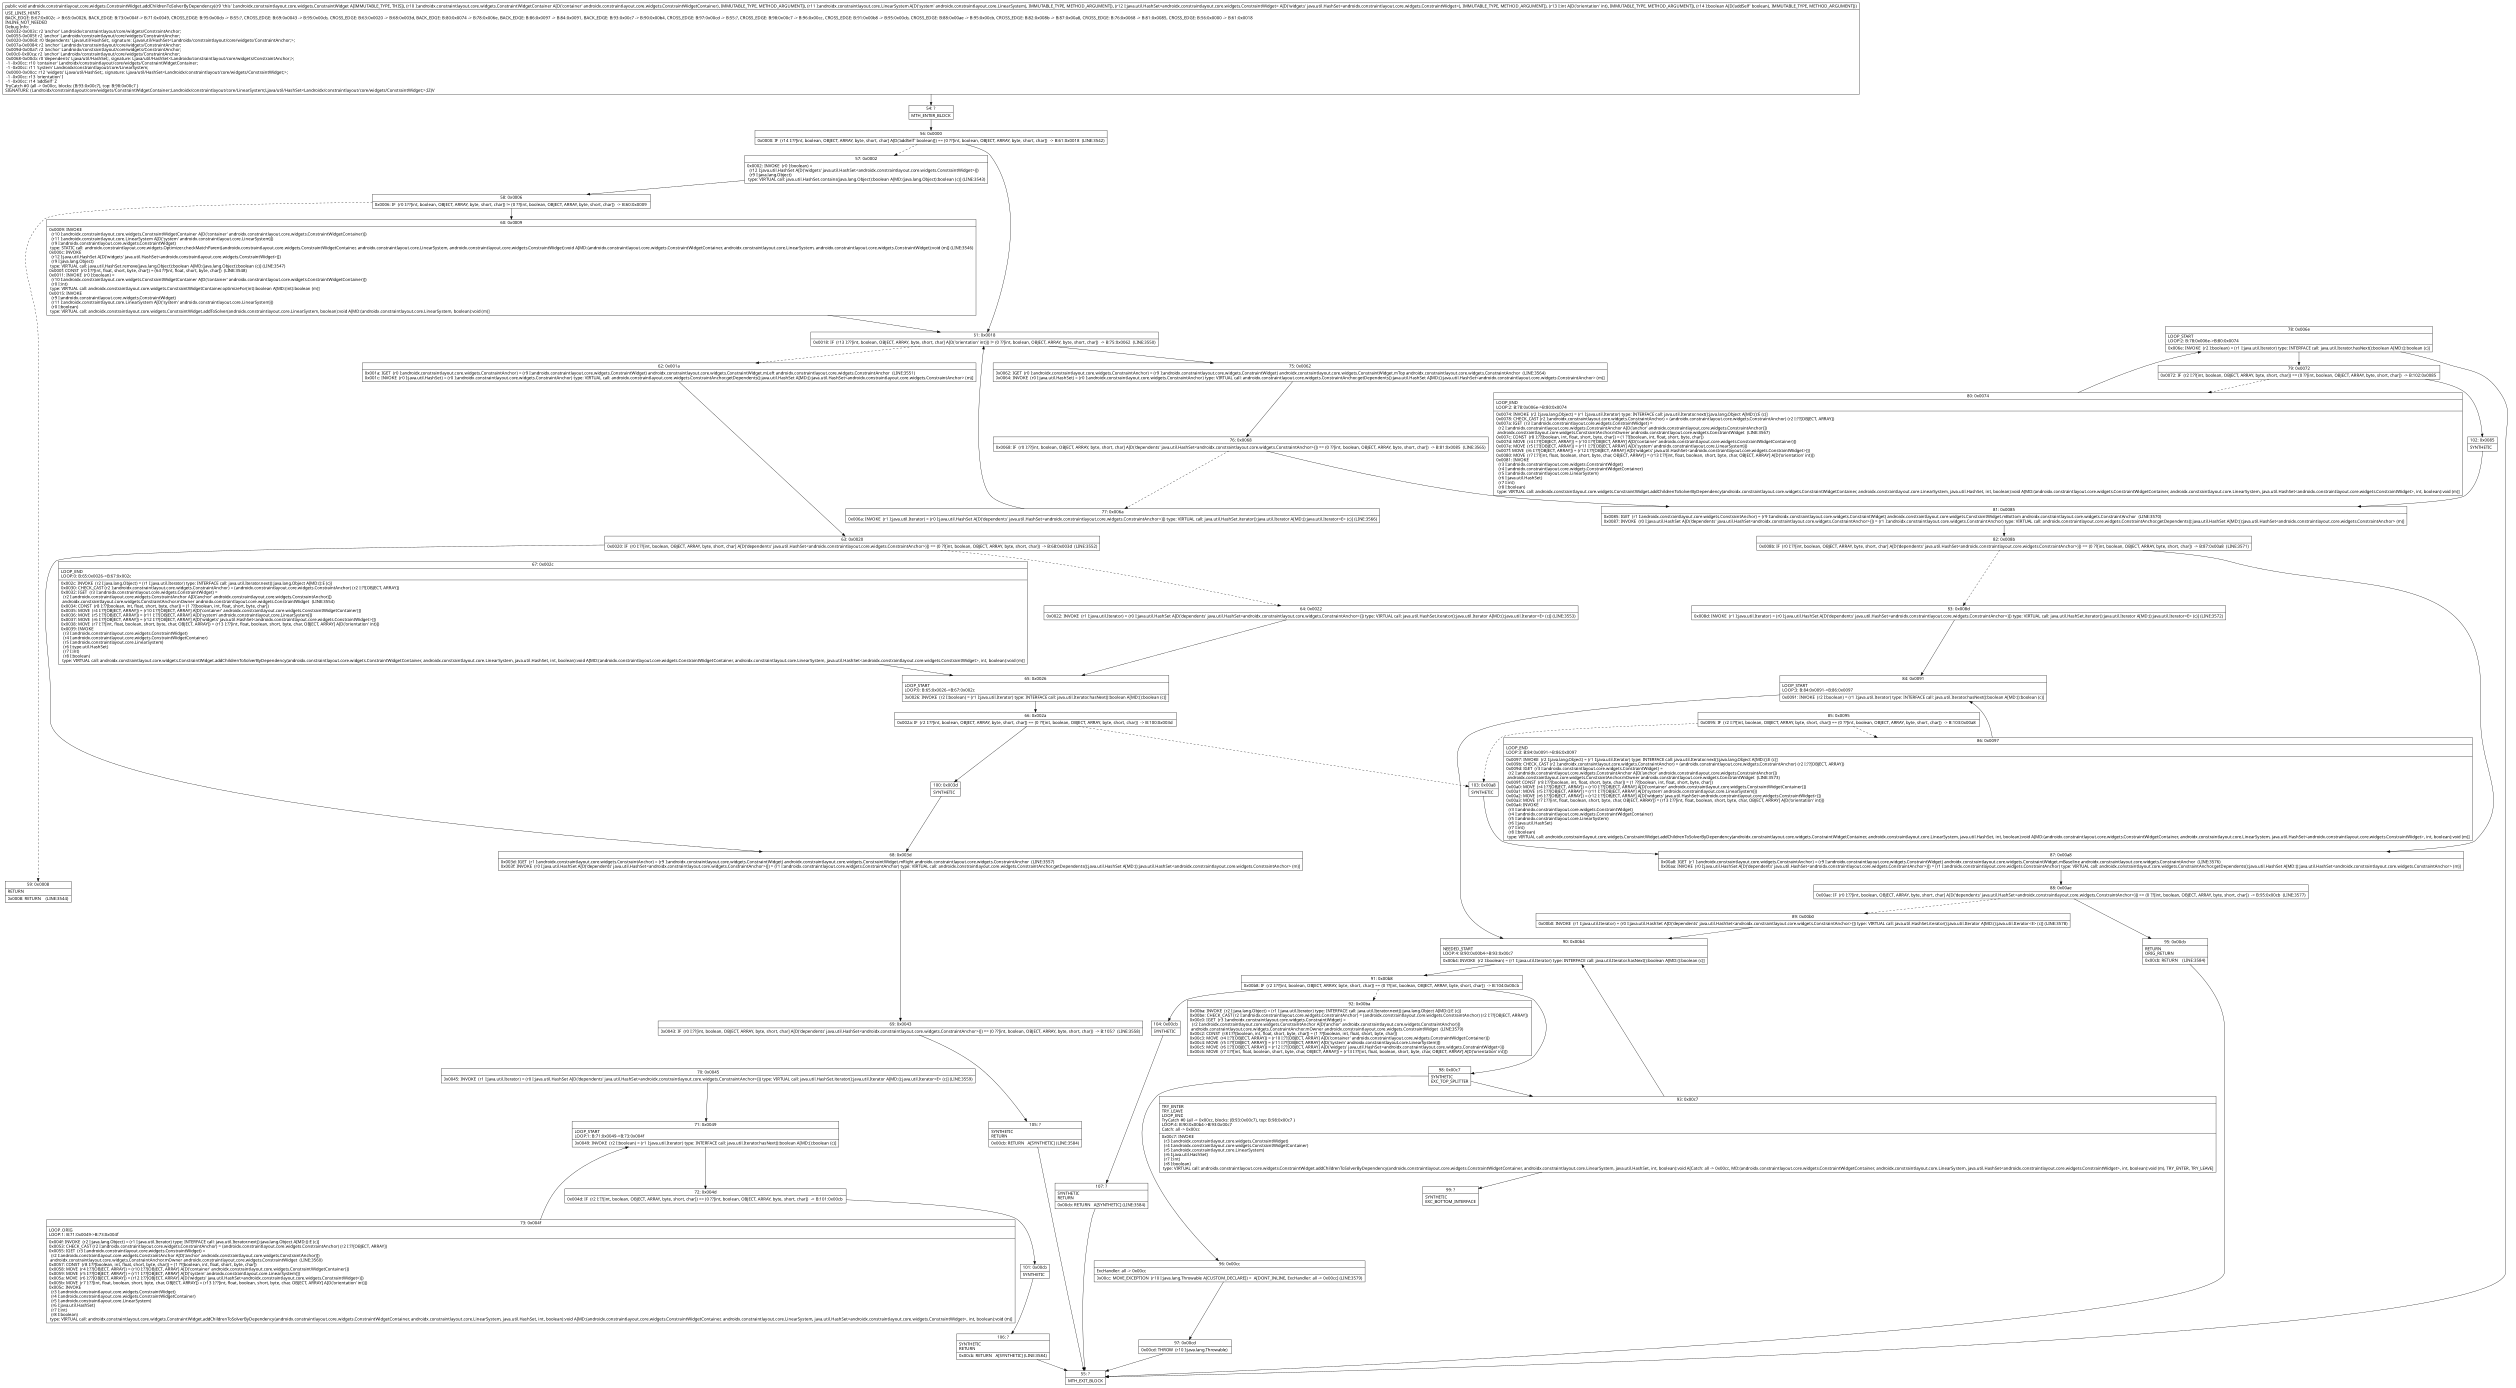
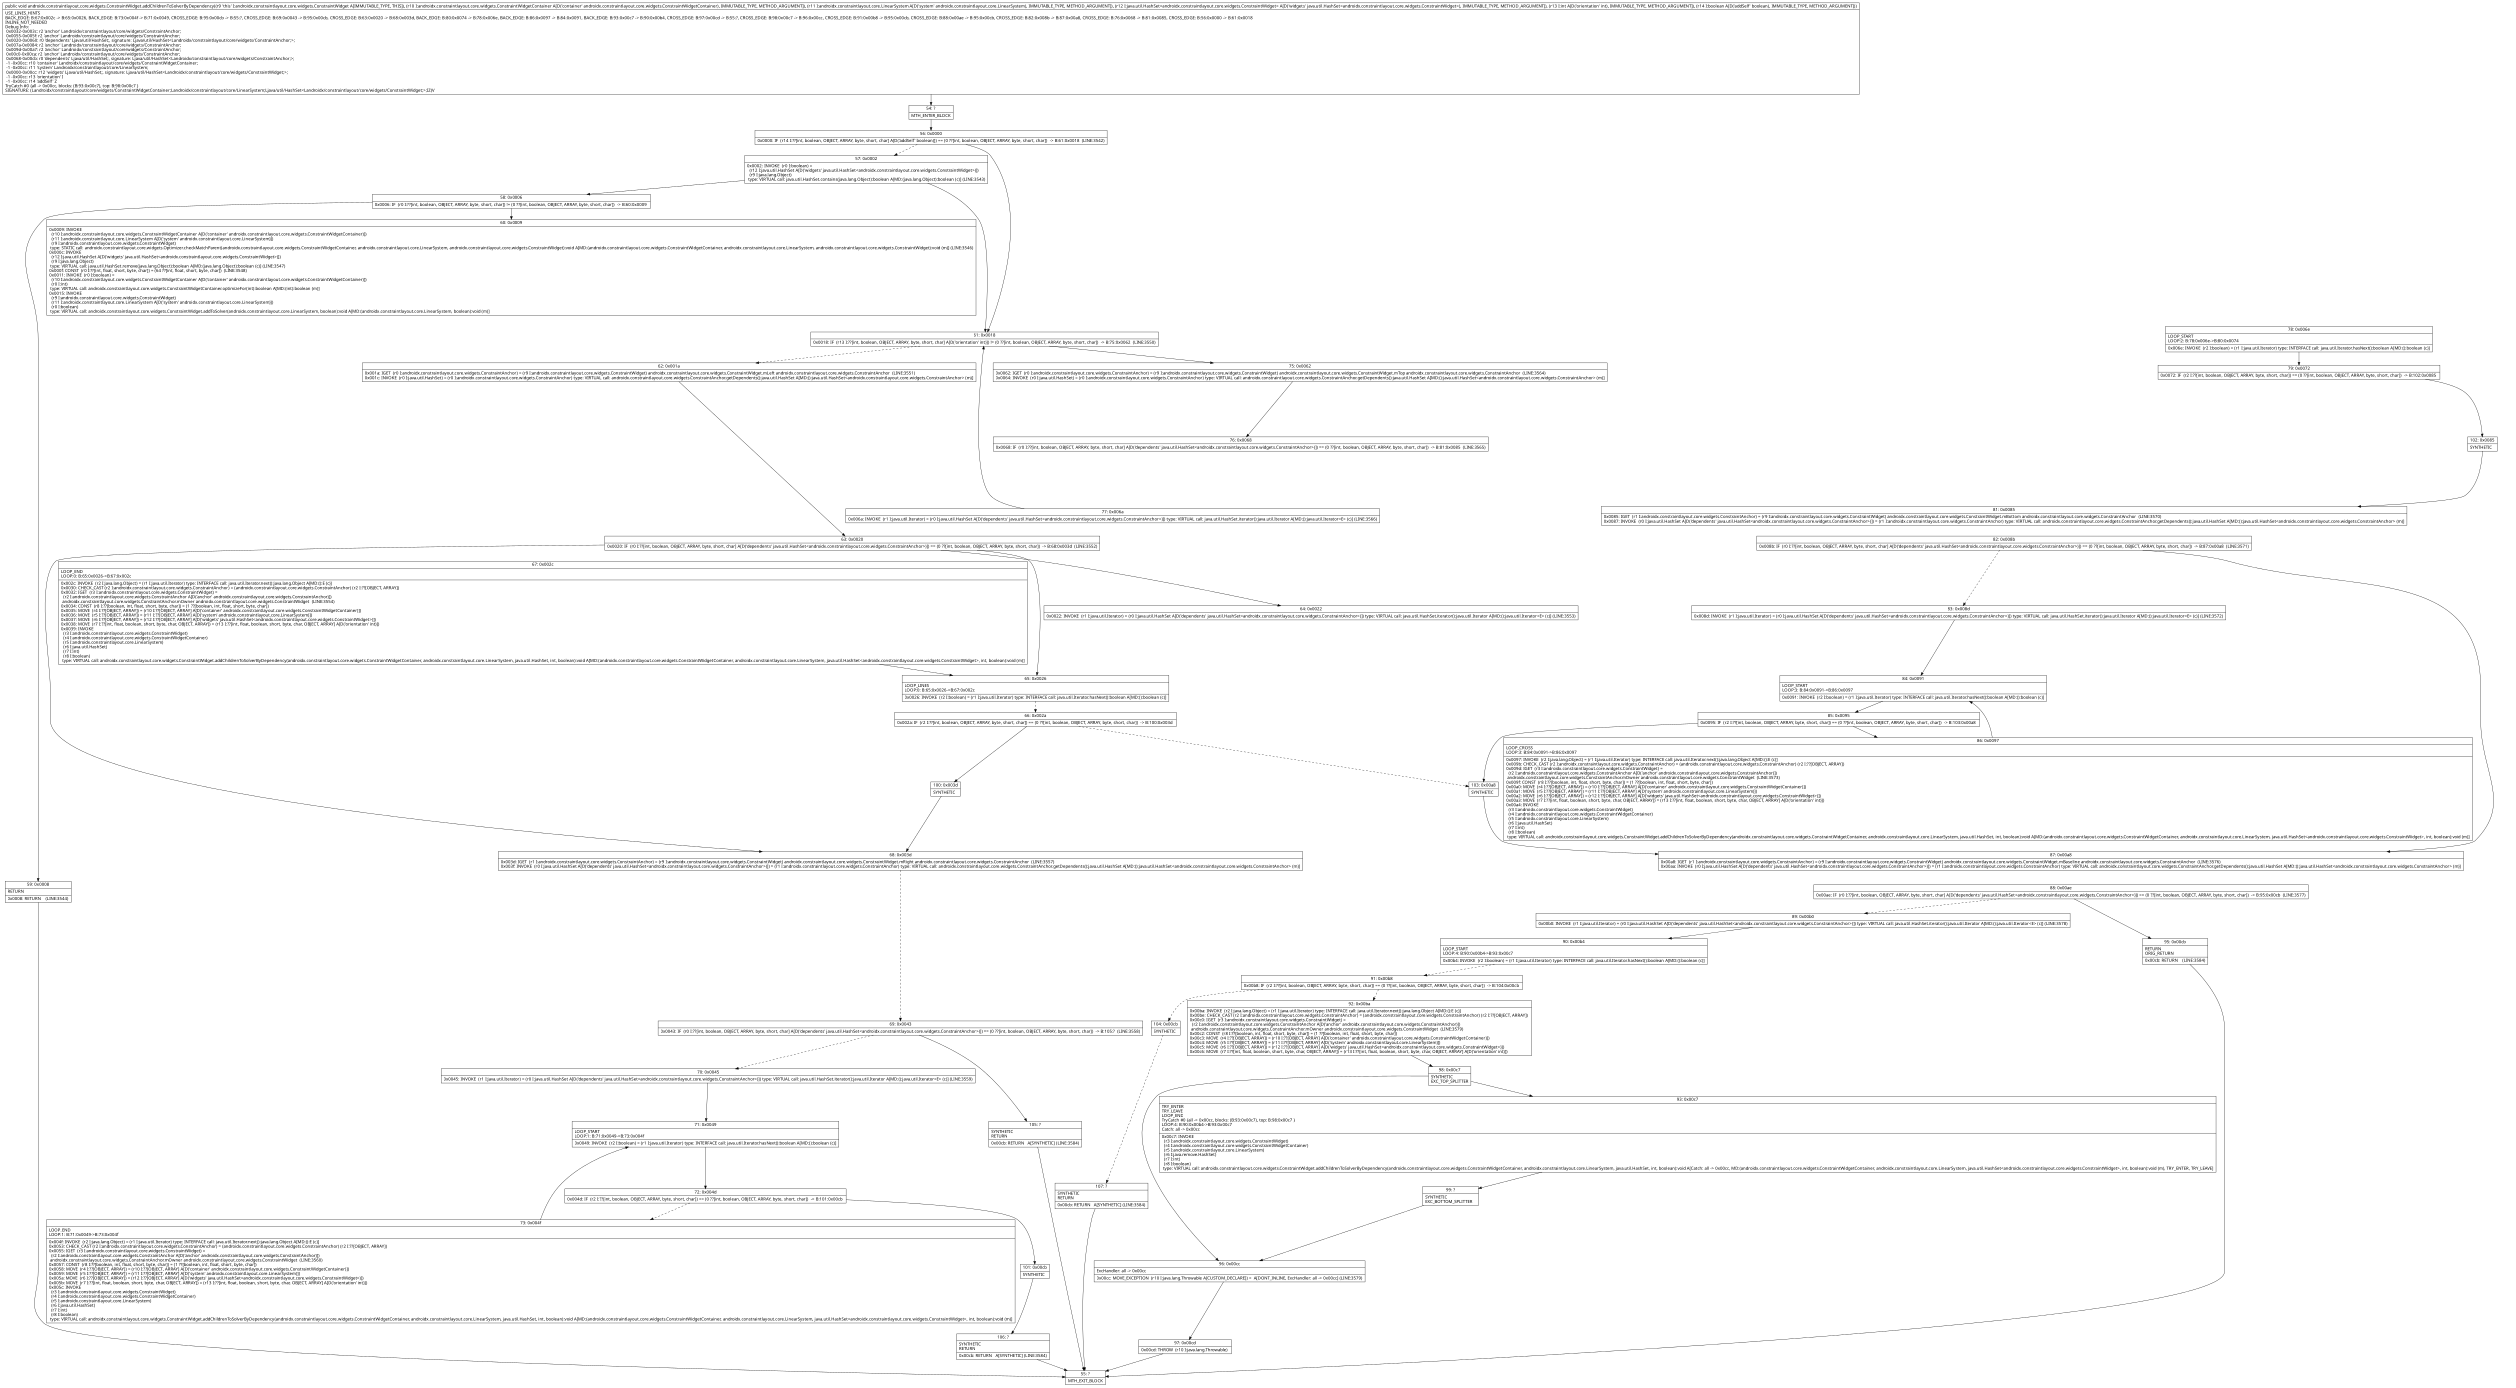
(882, 323) -> (985, 242)
(38, 381) -> (38, 381)
(1978, 444) -> none
(1178, 479) -> none
(1464, 492) -> none
(2004, 529) -> none
(1110, 572) -> (1110, 572)
(85, 647) -> (84, 647)
(1186, 647) -> (1039, 589)
(917, 686) -> (917, 686)
(1036, 705) -> (1036, 705)
(1511, 722) -> (1870, 706)
(1576, 729) -> (1576, 729)
(1864, 731) -> (1864, 731)
(1517, 748) -> (1519, 748)
(2061, 876) -> none
(900, 944) -> (900, 944)
(1458, 949) -> (1456, 949)
(1461, 970) -> (1461, 970)
(1212, 995) -> (1212, 995)
(1624, 1032) -> none
(1546, 1033) -> (1421, 1060)
none -> (806, 1052)
(1135, 1108) -> (1135, 1108)
(1185, 1155) -> (1189, 1155)
(1451, 1202) -> (1449, 1202)
none -> (672, 1211)
(61, 1230) -> (60, 1230)
none -> (1343, 1233)
(2306, 1319) -> (340, 1355)
